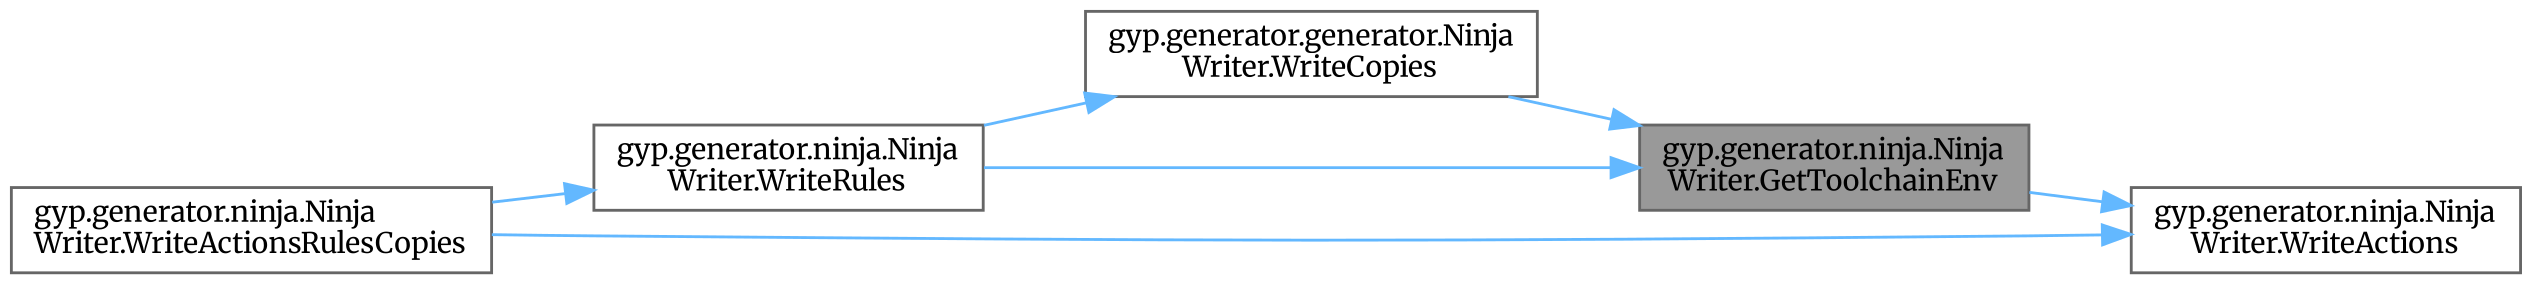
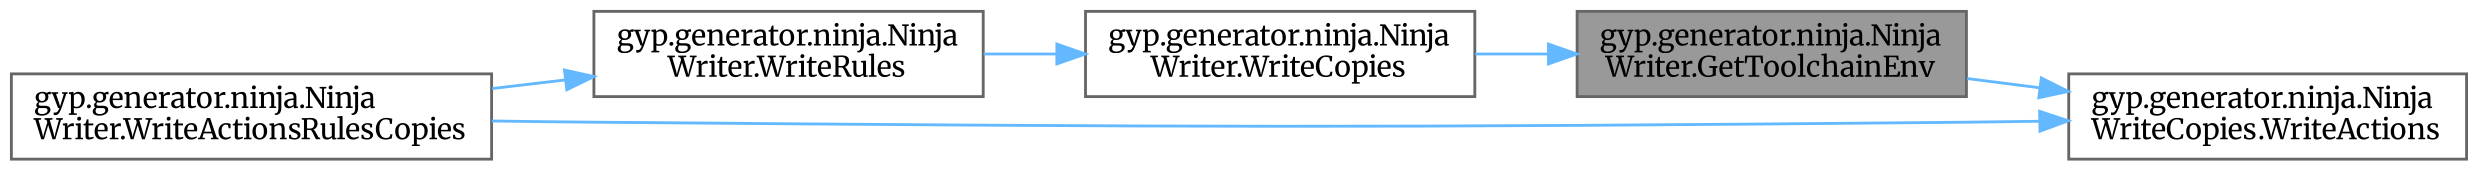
(1311, 54) -> (1280, 54)
(1297, 168) -> none
(2326, 230) -> (2268, 117)
